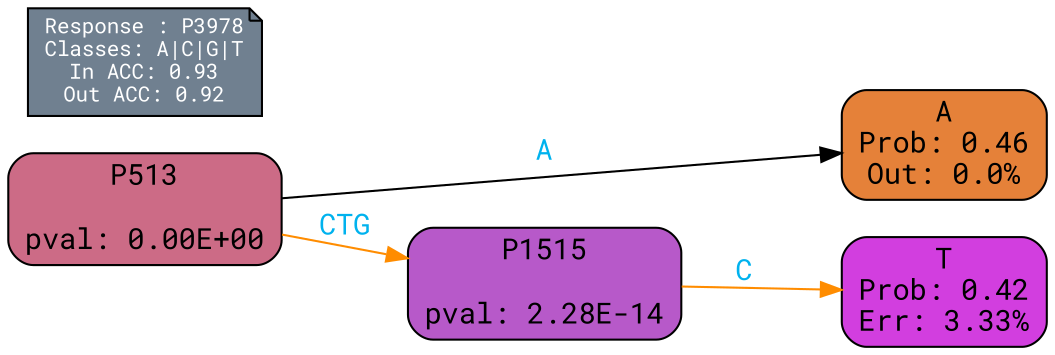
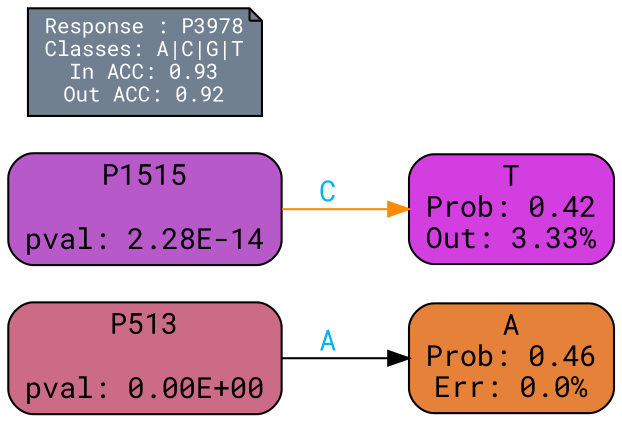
(944, 145) -> (511, 358)
(334, 244) -> none
(944, 292) -> (511, 209)
